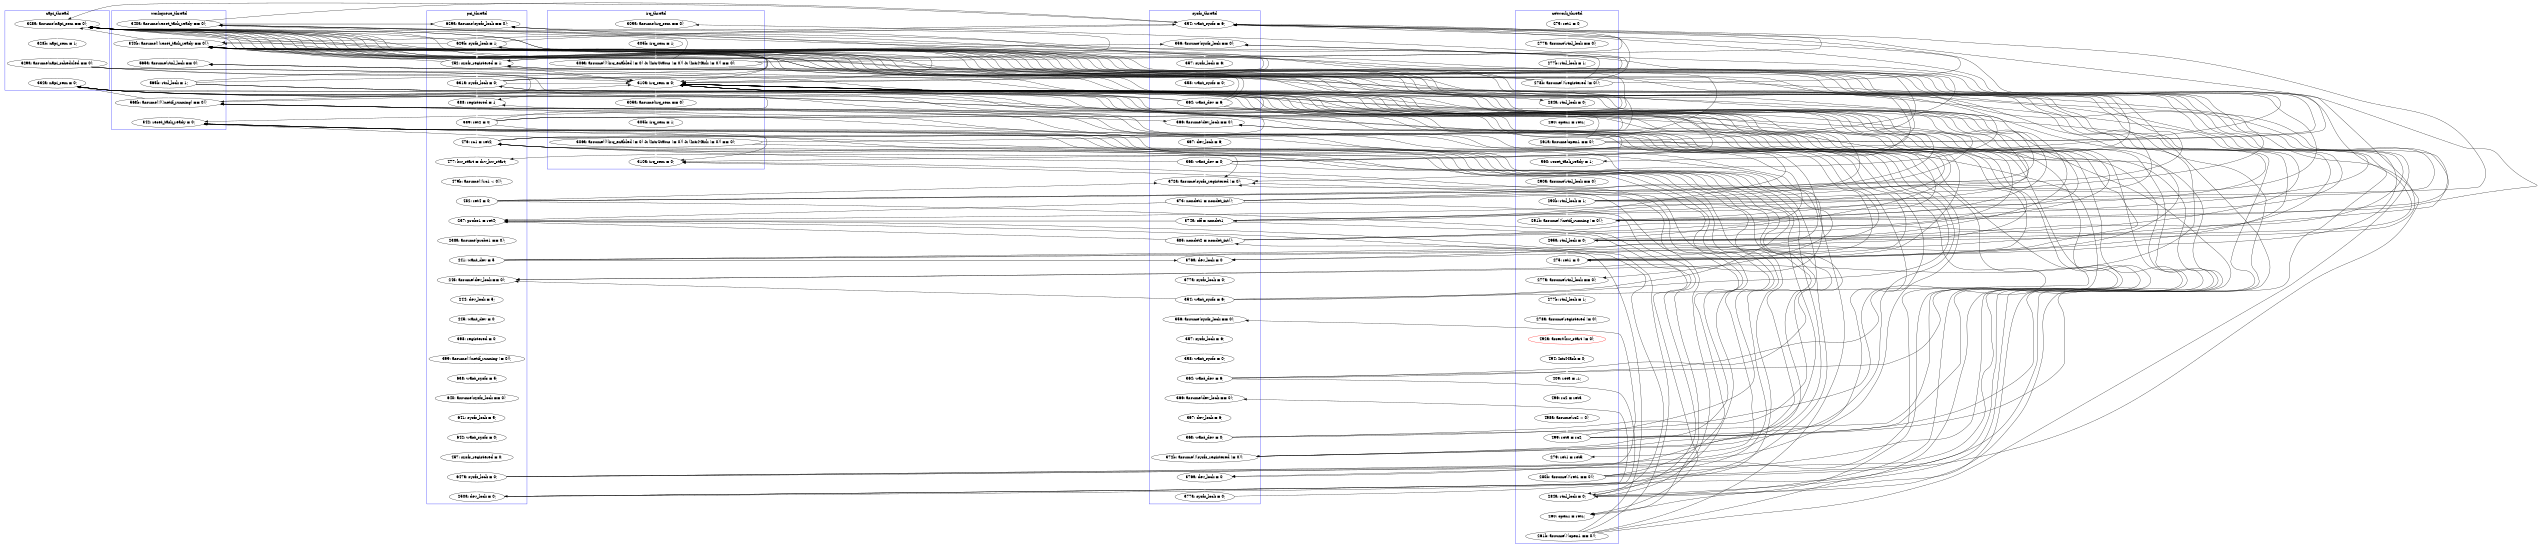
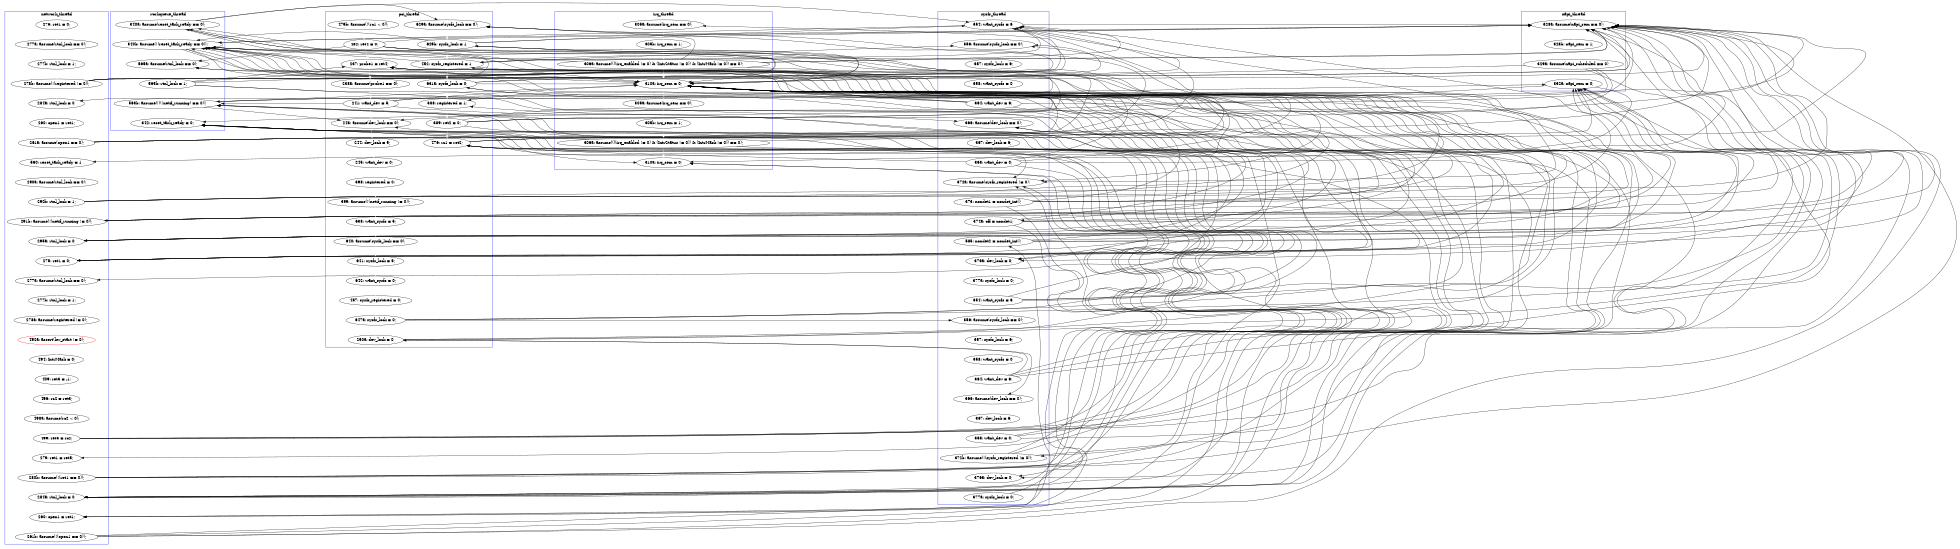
(1133, 83) -> (1651, 208)
(477, 162) -> none
(1231, 231) -> none
none -> (1255, 322)
